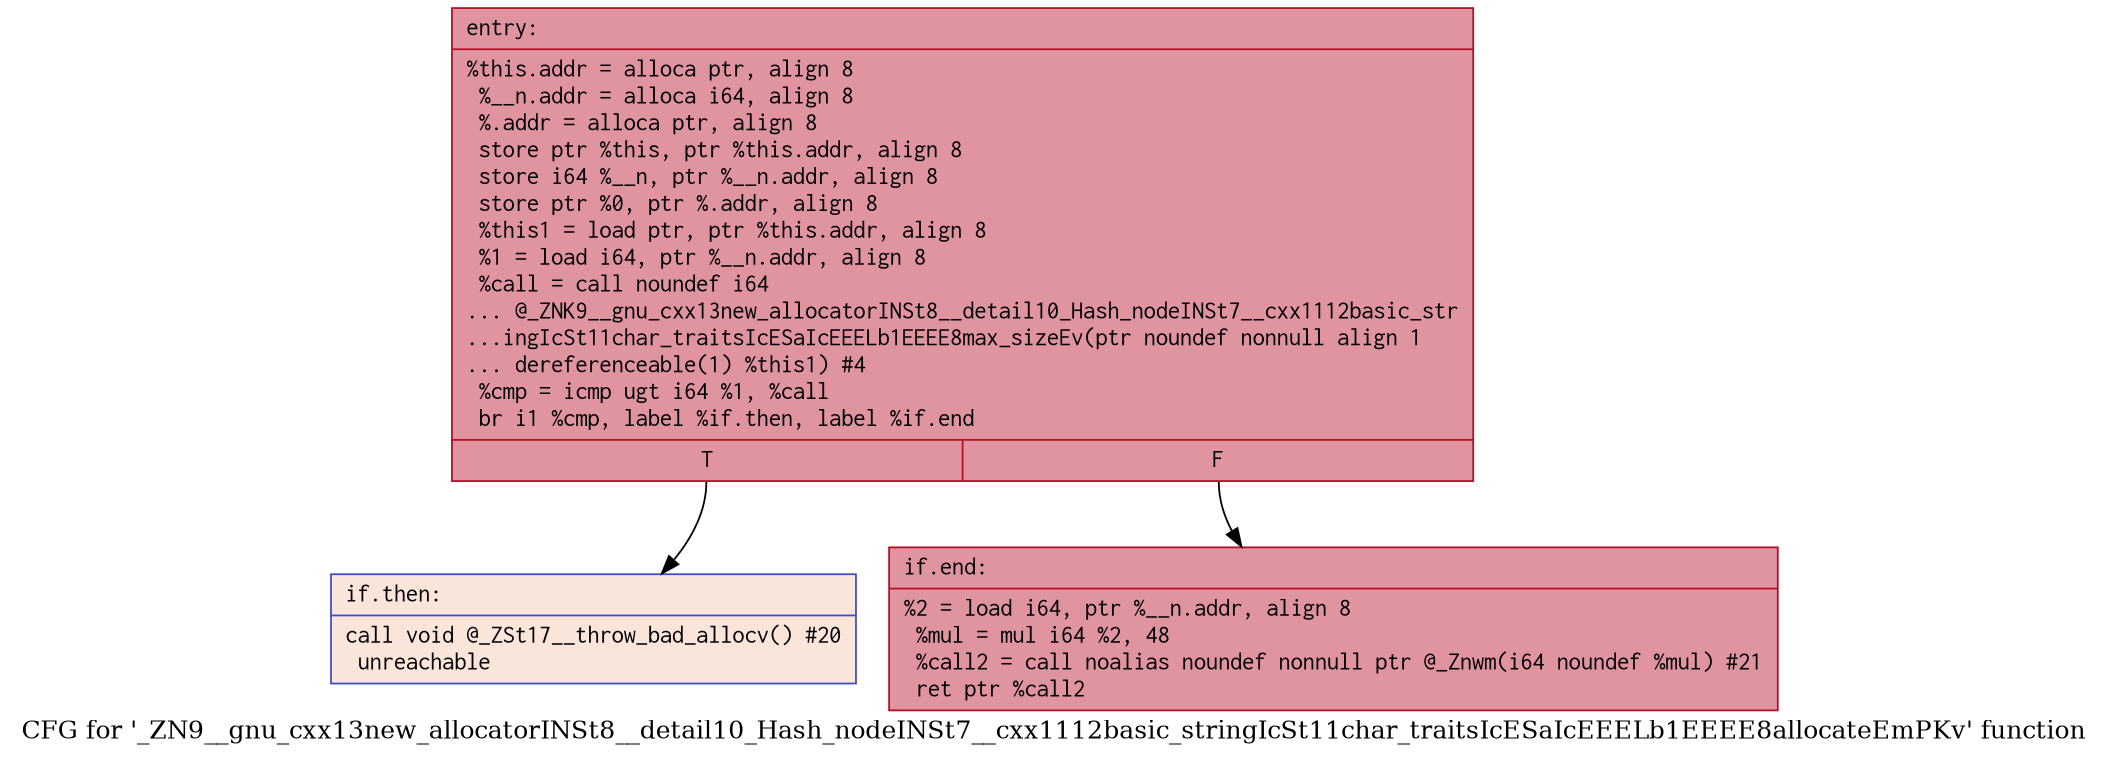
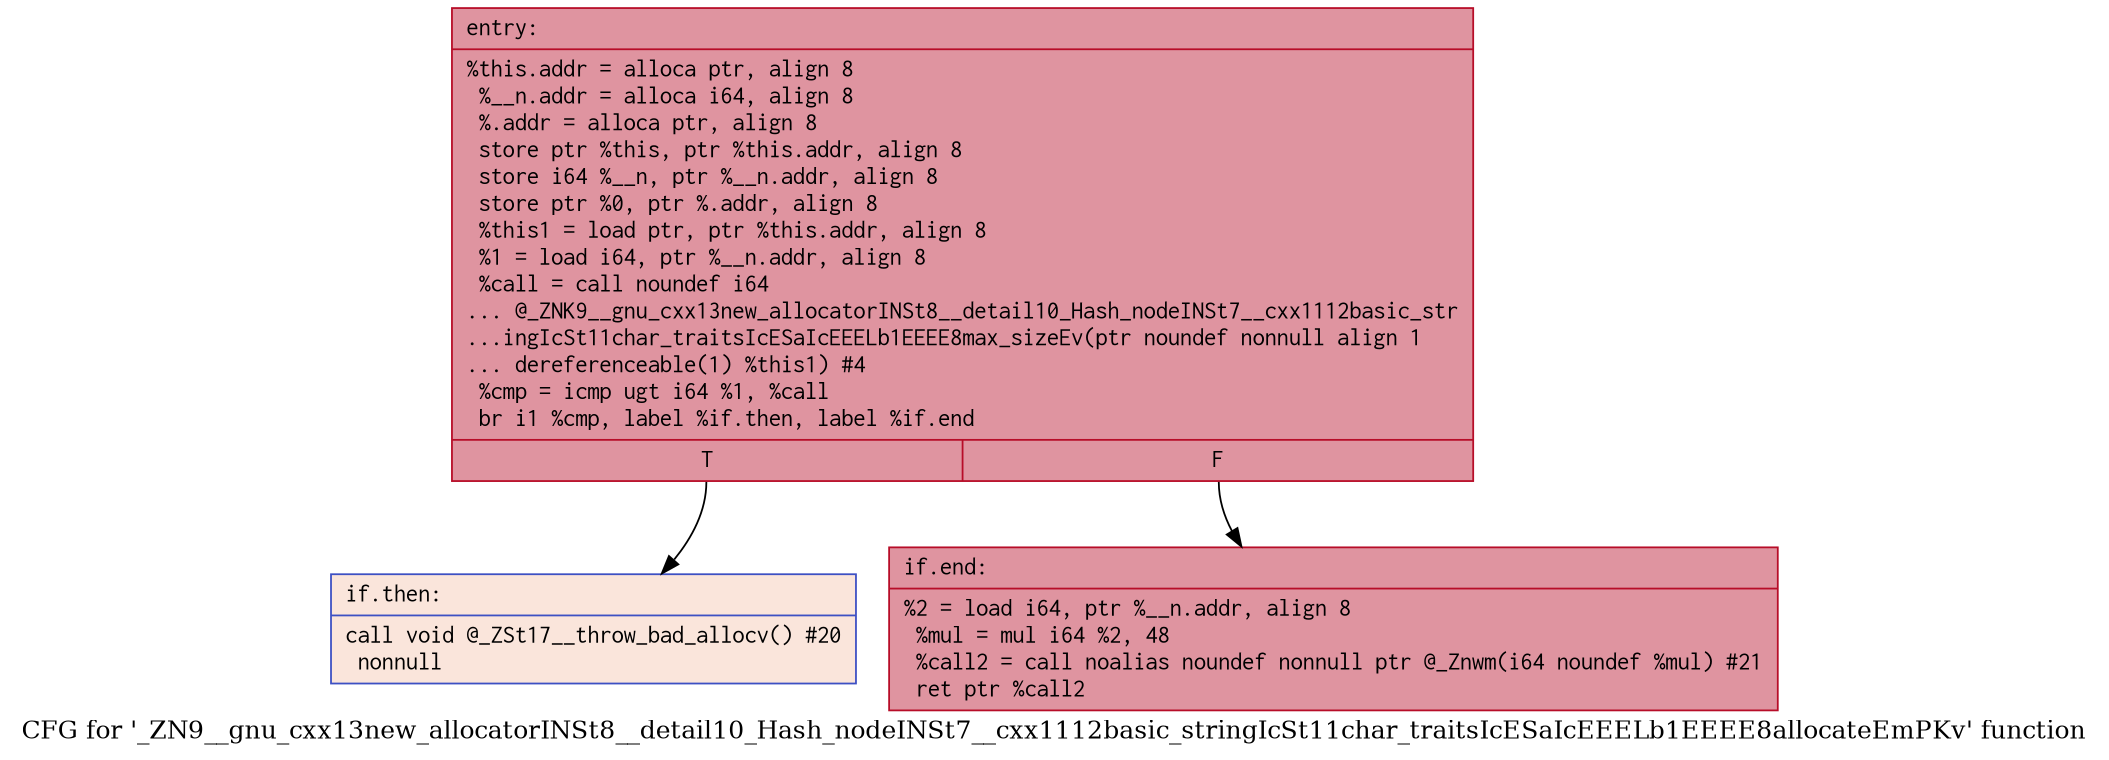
(419, 662) -> (395, 662)
